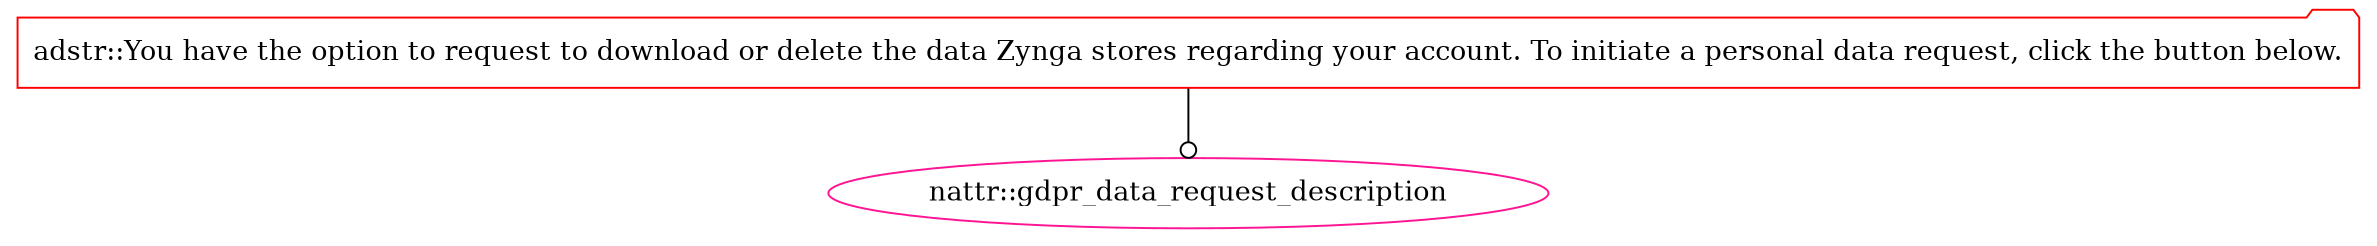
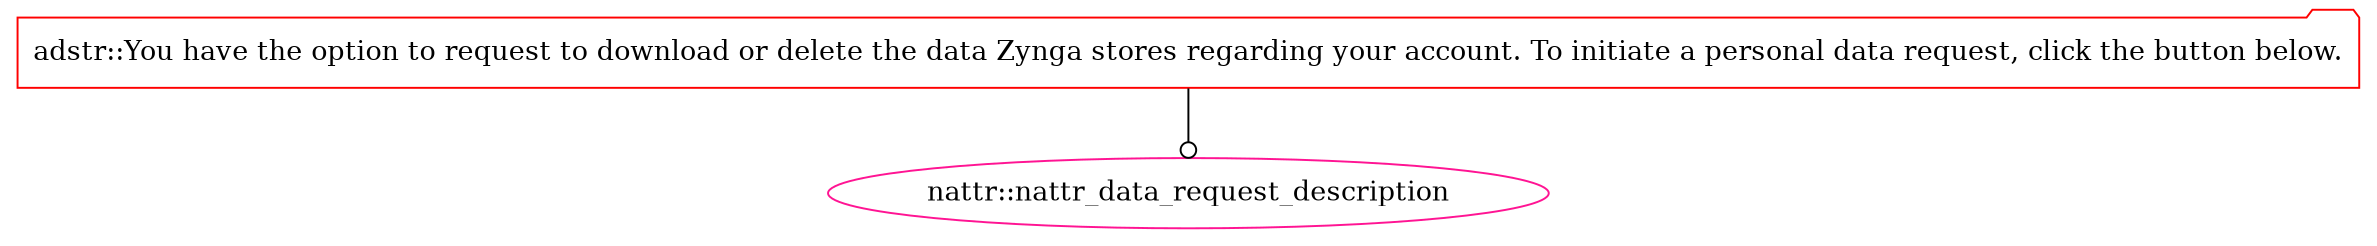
(1188, 193) -> (1188, 193)
